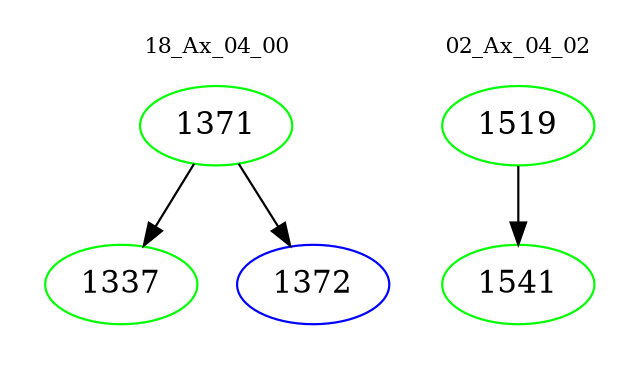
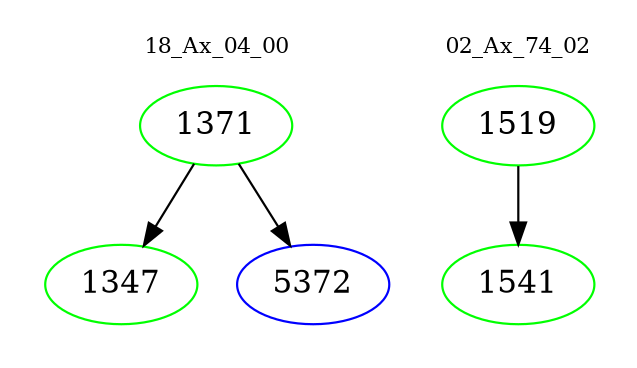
(518, 47) -> (518, 47)
(121, 285) -> (121, 285)
(313, 285) -> (313, 285)
